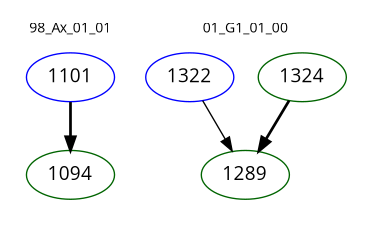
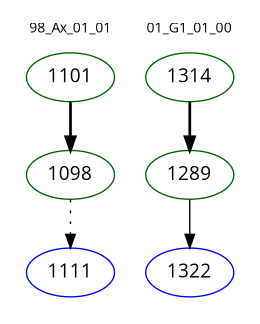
(70, 77) -> (70, 77)
(302, 77) -> (190, 77)
(214, 120) -> (190, 217)
(70, 175) -> (70, 175)
none -> (70, 272)
